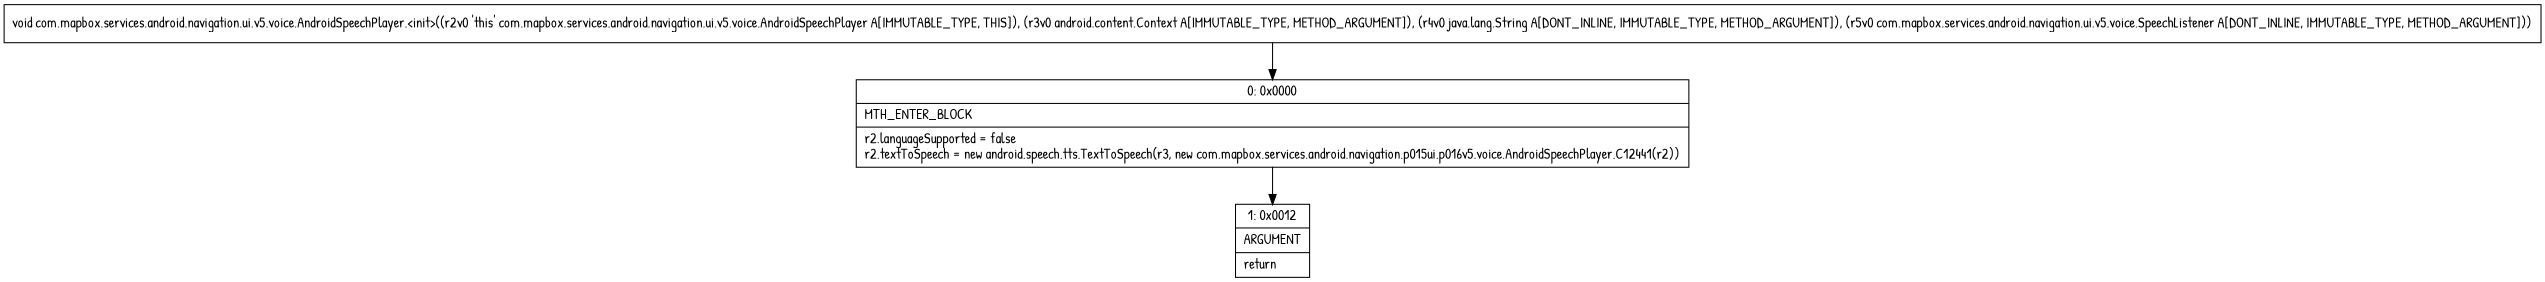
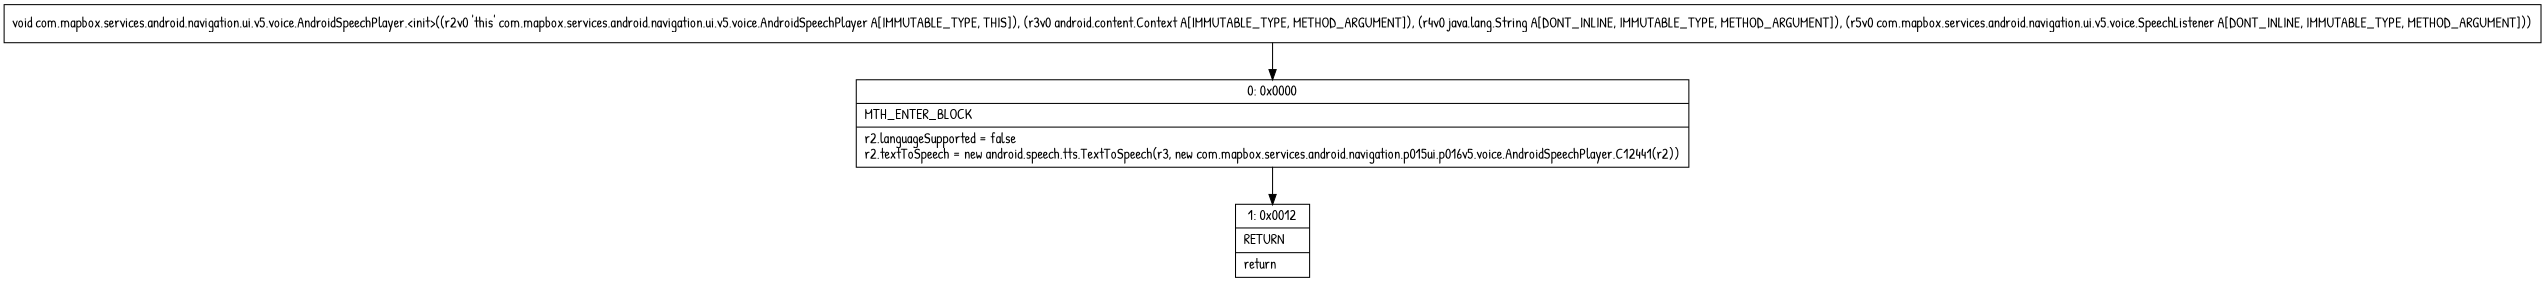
(1273, 240) -> (1264, 240)
